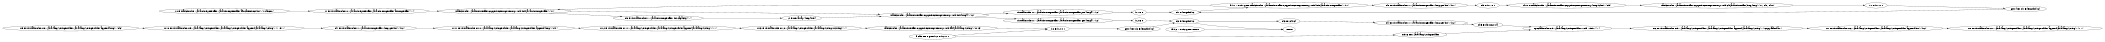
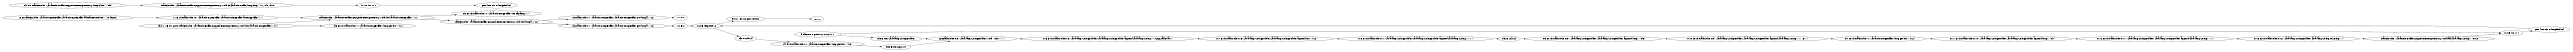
(1488, 5) -> none
(1185, 12) -> none
(802, 18) -> none
(1238, 28) -> (725, 23)
none -> (1509, 39)
